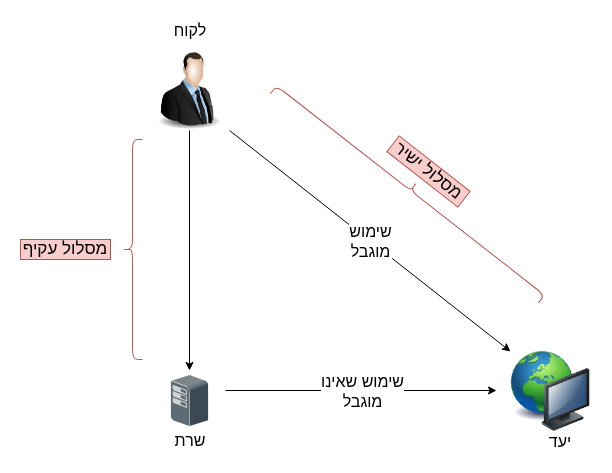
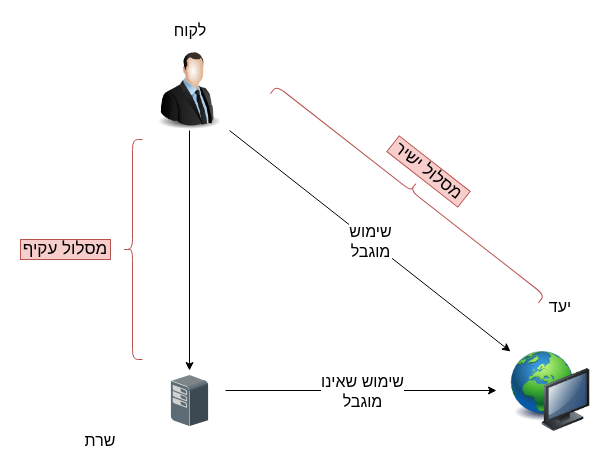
(191, 441) -> (101, 441)
(561, 442) -> (561, 307)
